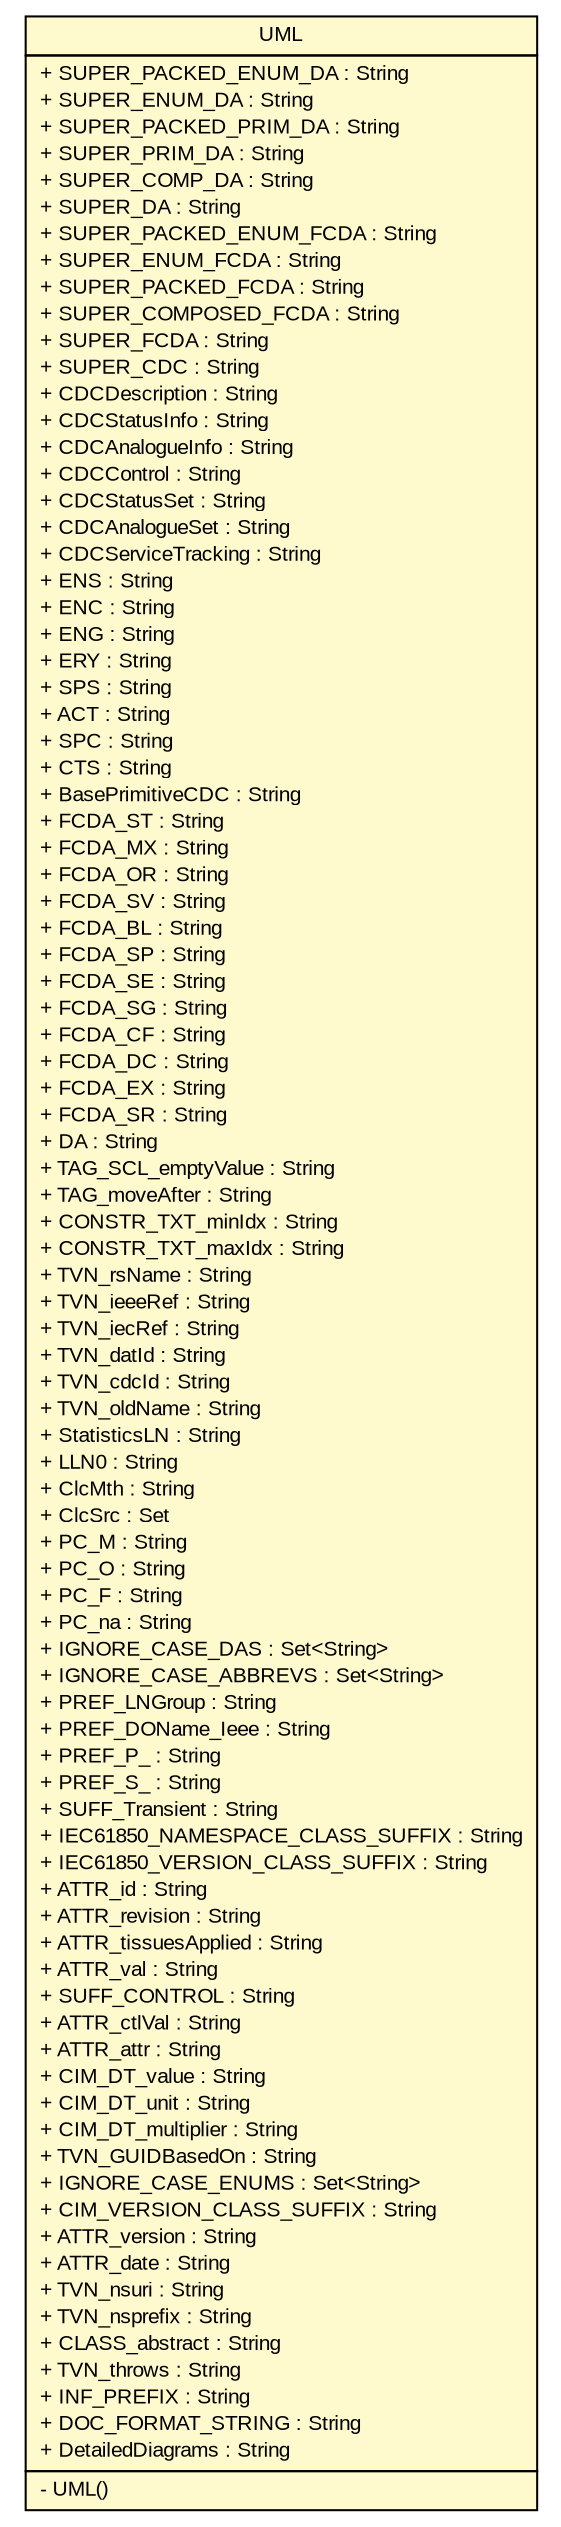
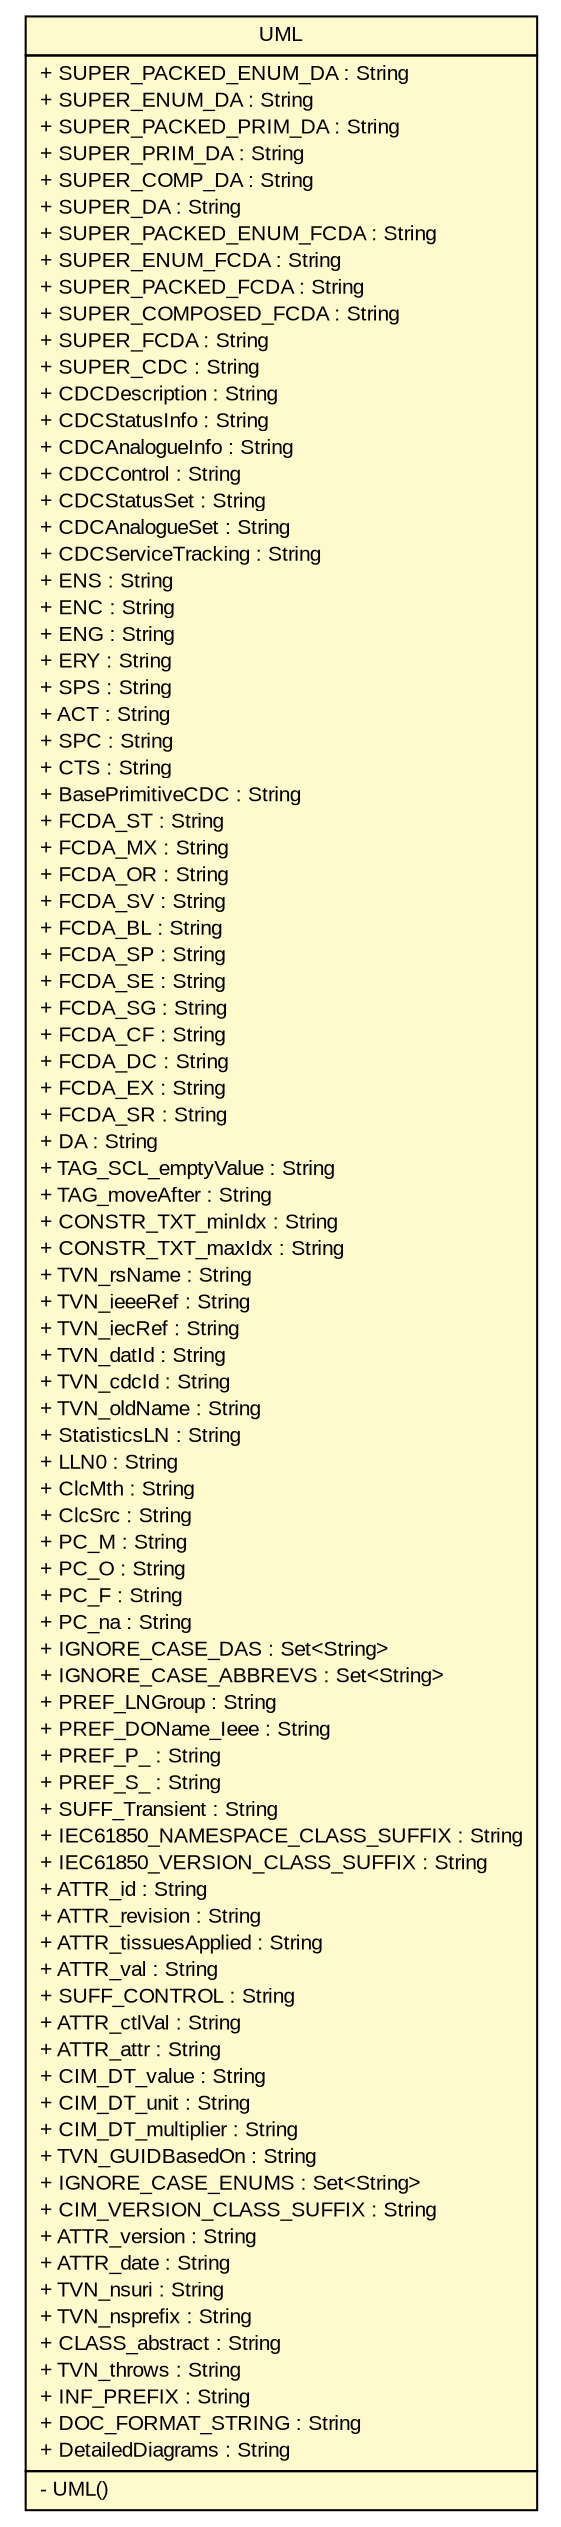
(106, 1516) -> (116, 1516)
